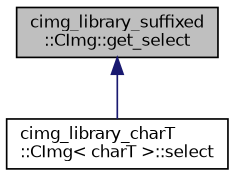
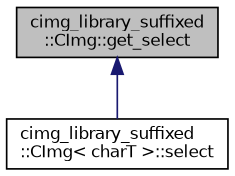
(117, 144) -> (117, 144)
